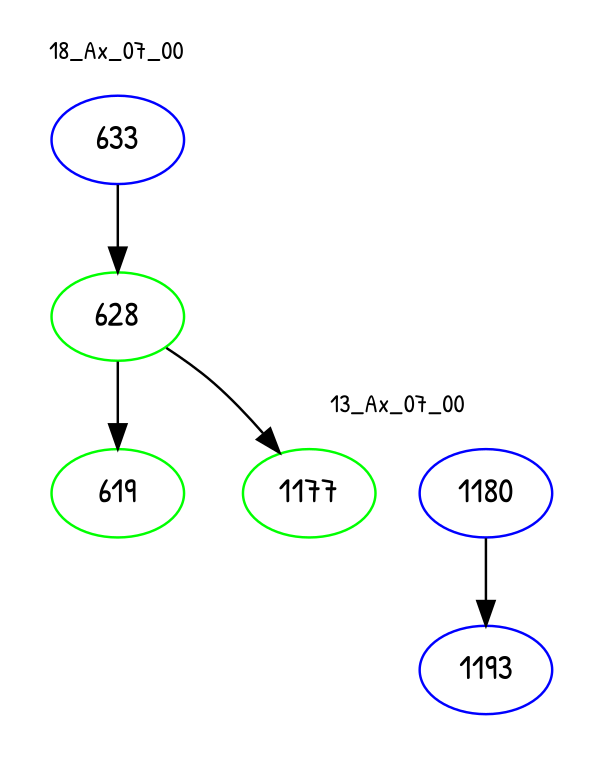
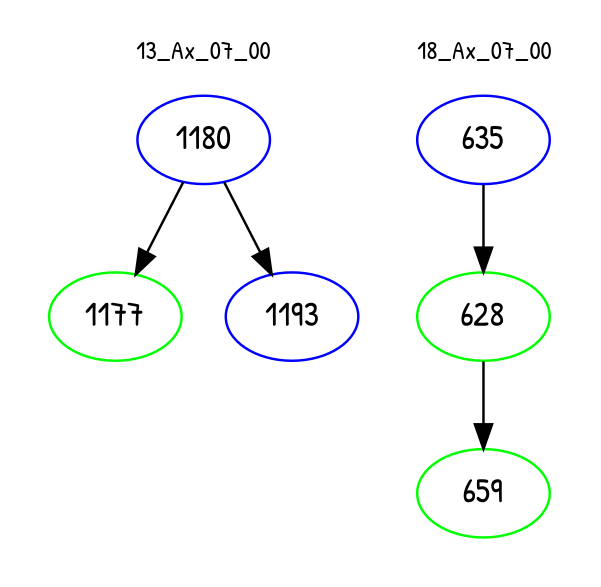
(118, 140) -> (483, 140)
(239, 407) -> (165, 217)
(118, 493) -> (483, 493)
